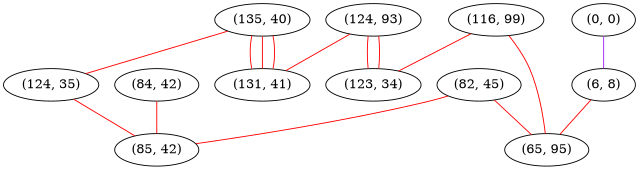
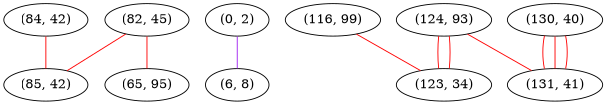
(262, 20) -> (555, 20)
(604, 20) -> (237, 20)
(535, 82) -> none
(51, 85) -> none
(576, 117) -> none
